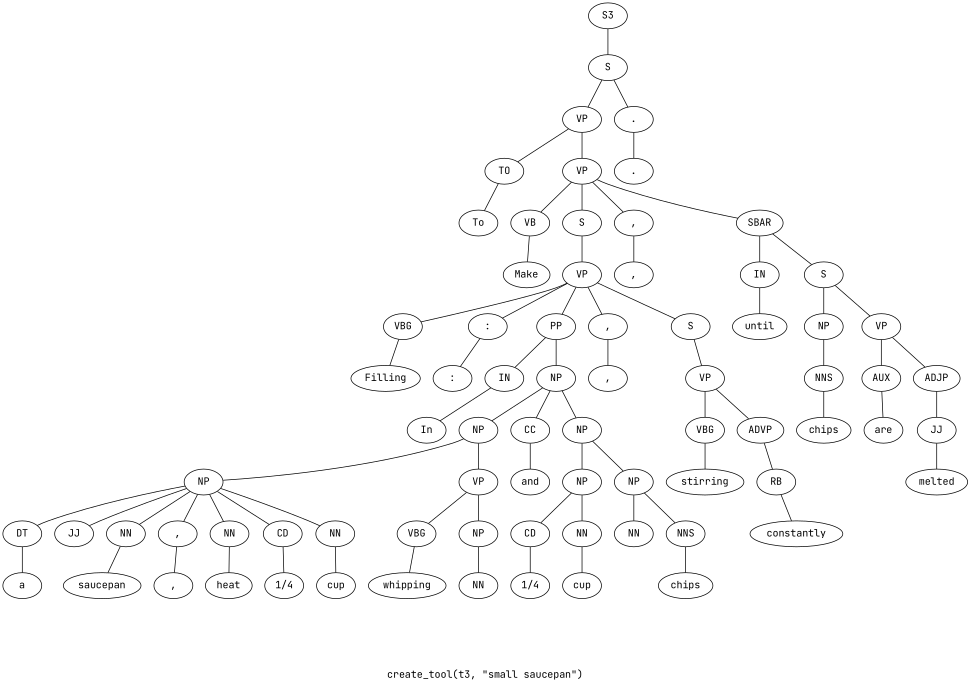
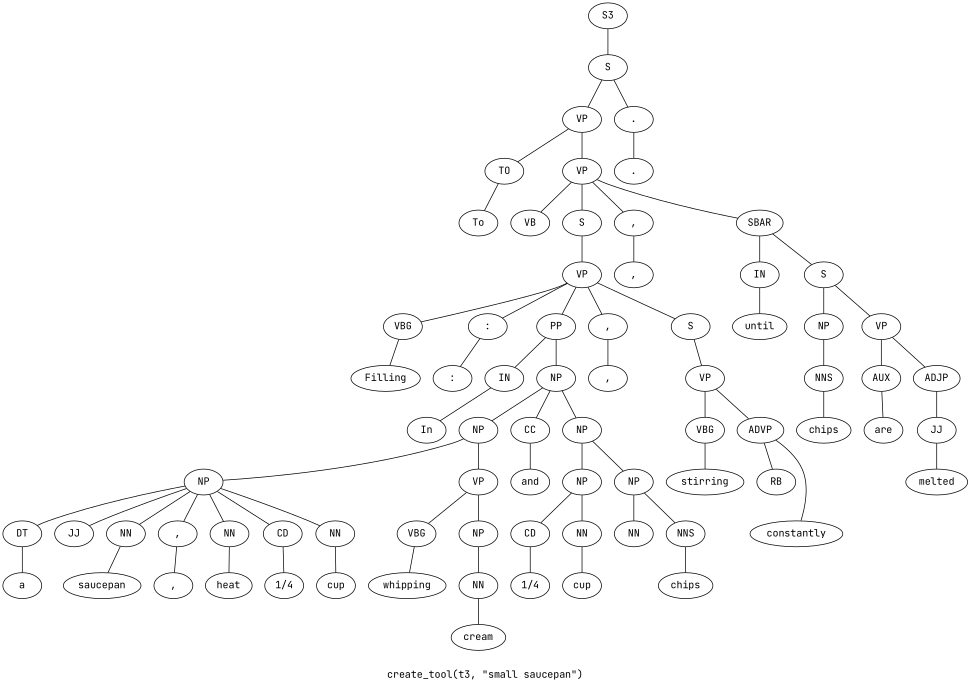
(527, 275) -> none
(786, 508) -> (804, 475)
none -> (478, 637)
